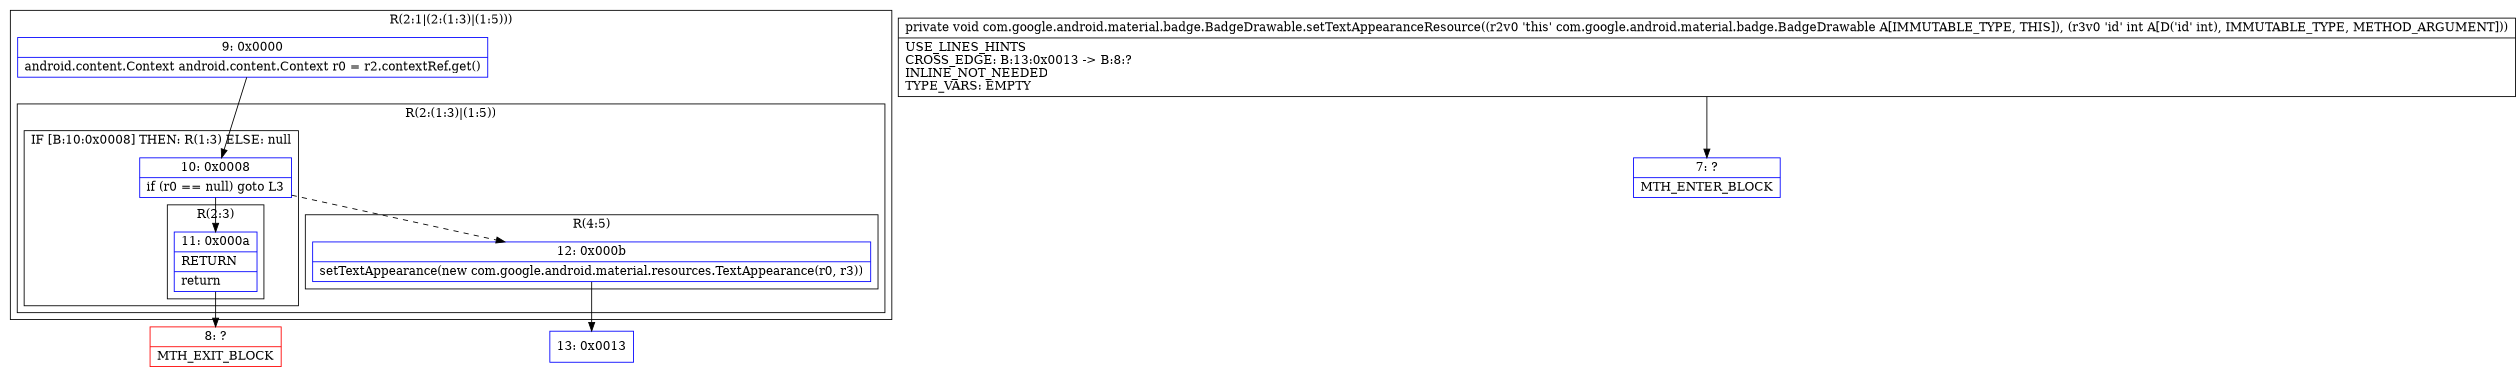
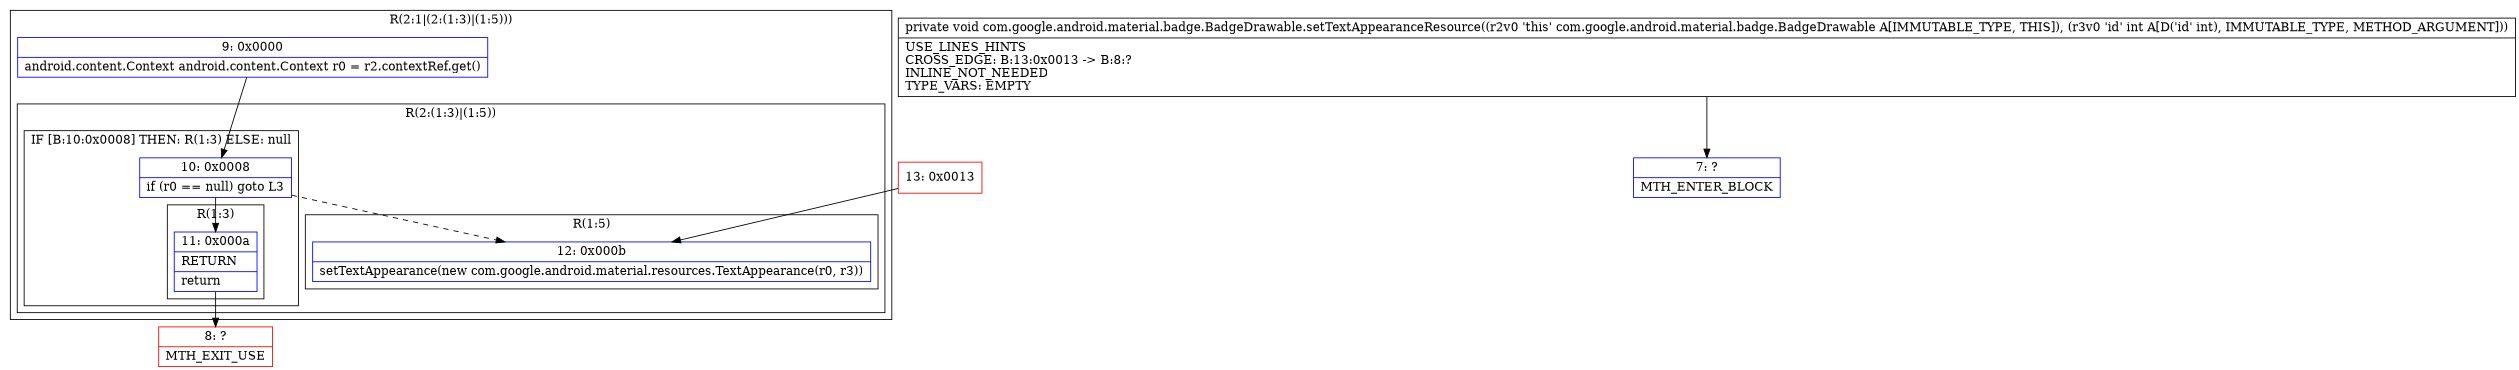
(216, 215) -> (216, 215)
(592, 225) -> (592, 225)
(592, 302) -> (811, 209)
(592, 347) -> (940, 178)
(216, 356) -> (216, 356)
